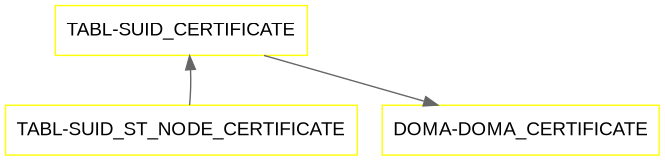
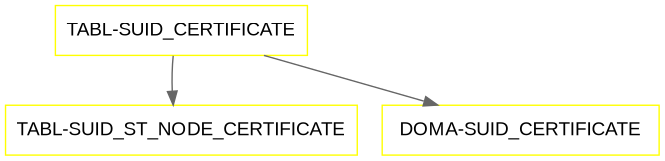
(191, 87) -> (172, 74)
(521, 130) -> (521, 130)
